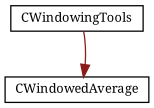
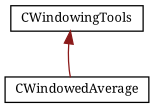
(85, 48) -> (69, 61)
